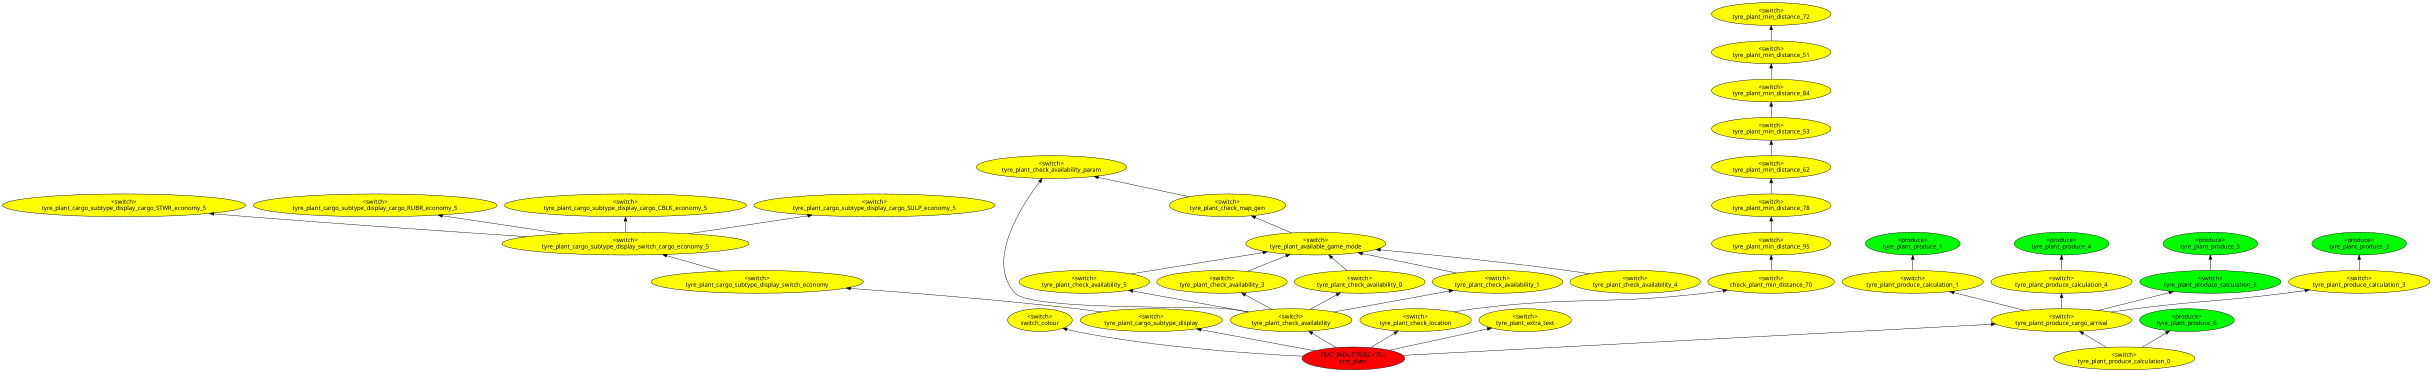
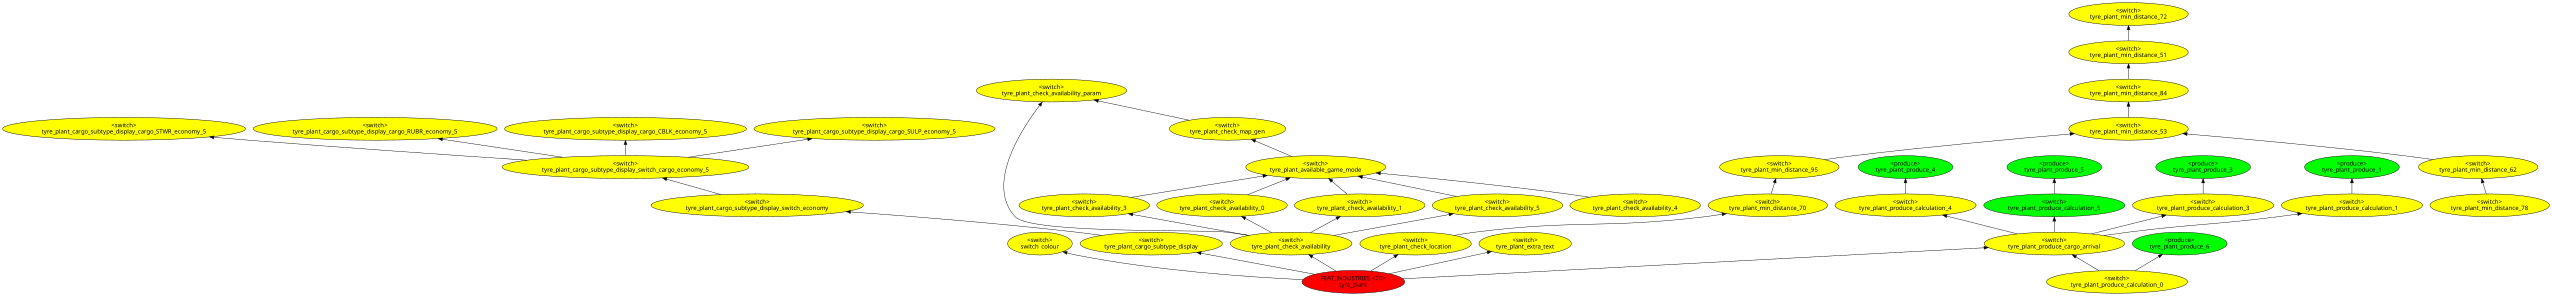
(1771, 227) -> (1947, 145)
(1771, 282) -> (1768, 205)
